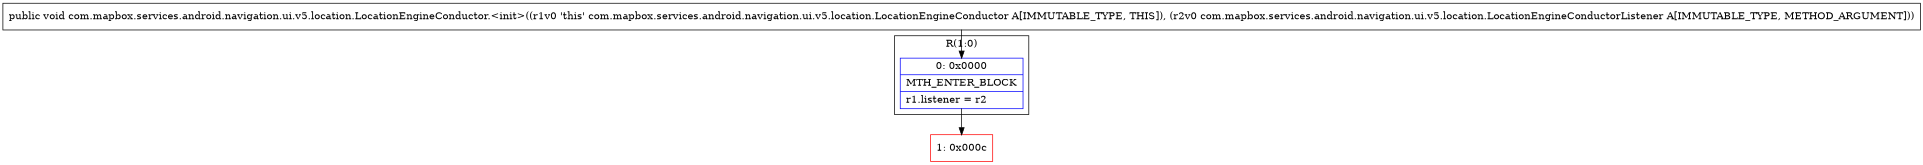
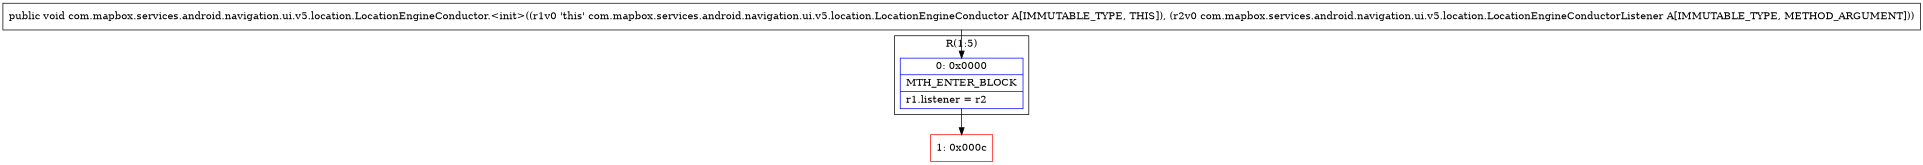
(962, 44) -> (962, 44)
